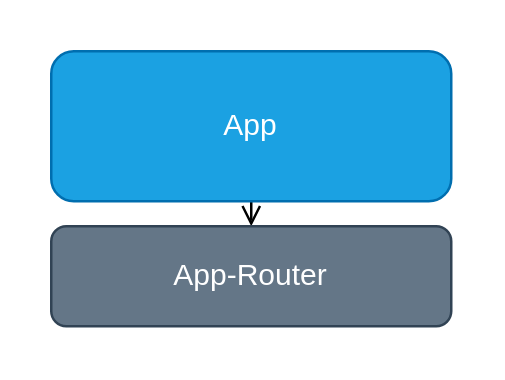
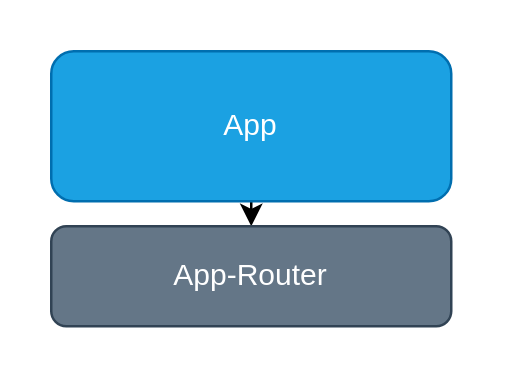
(251, 211) -> (251, 208)
